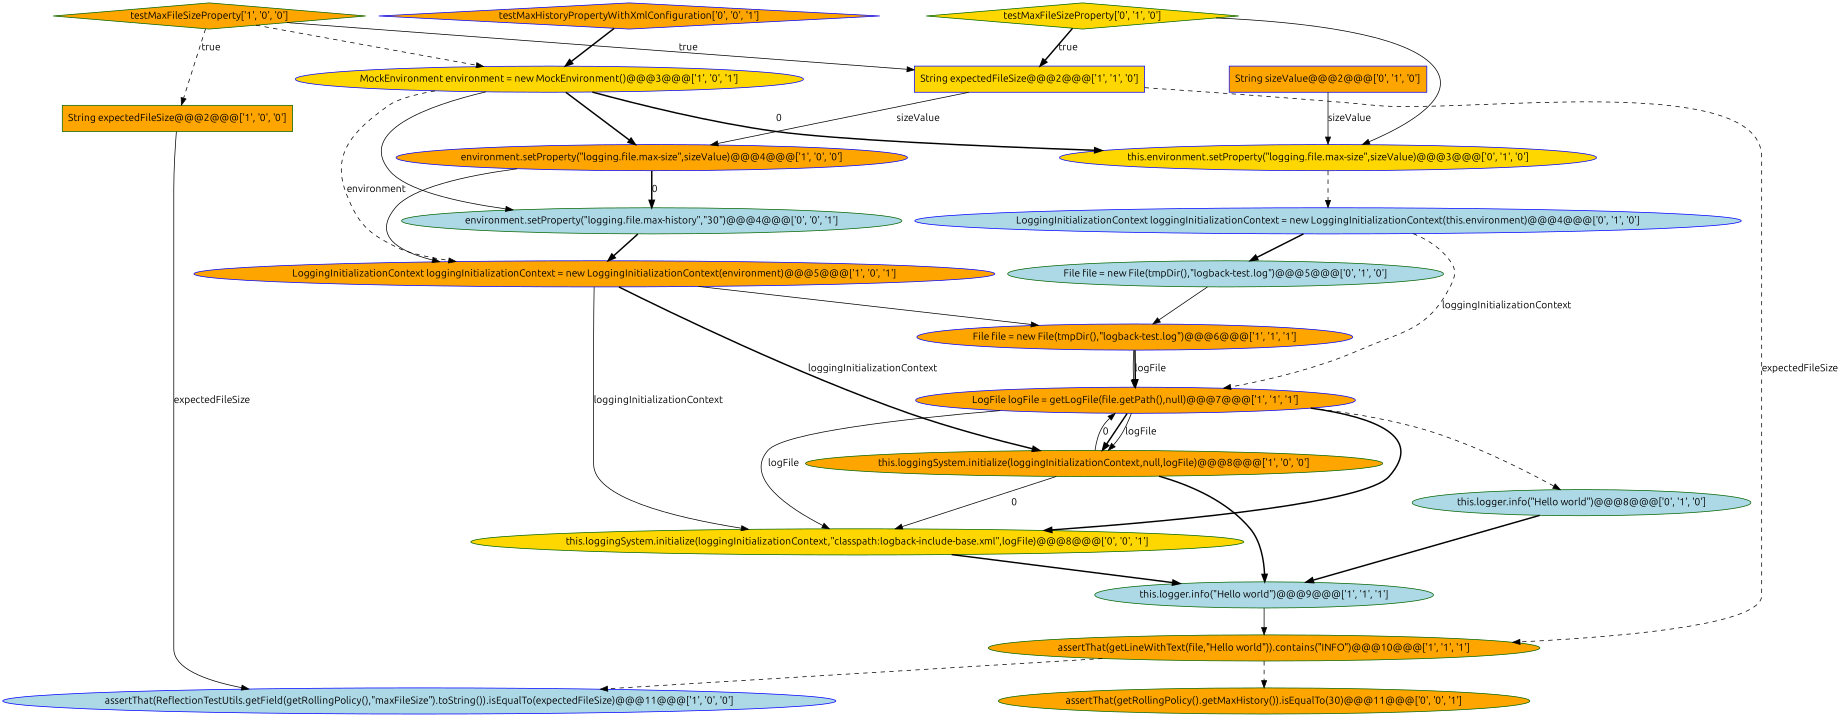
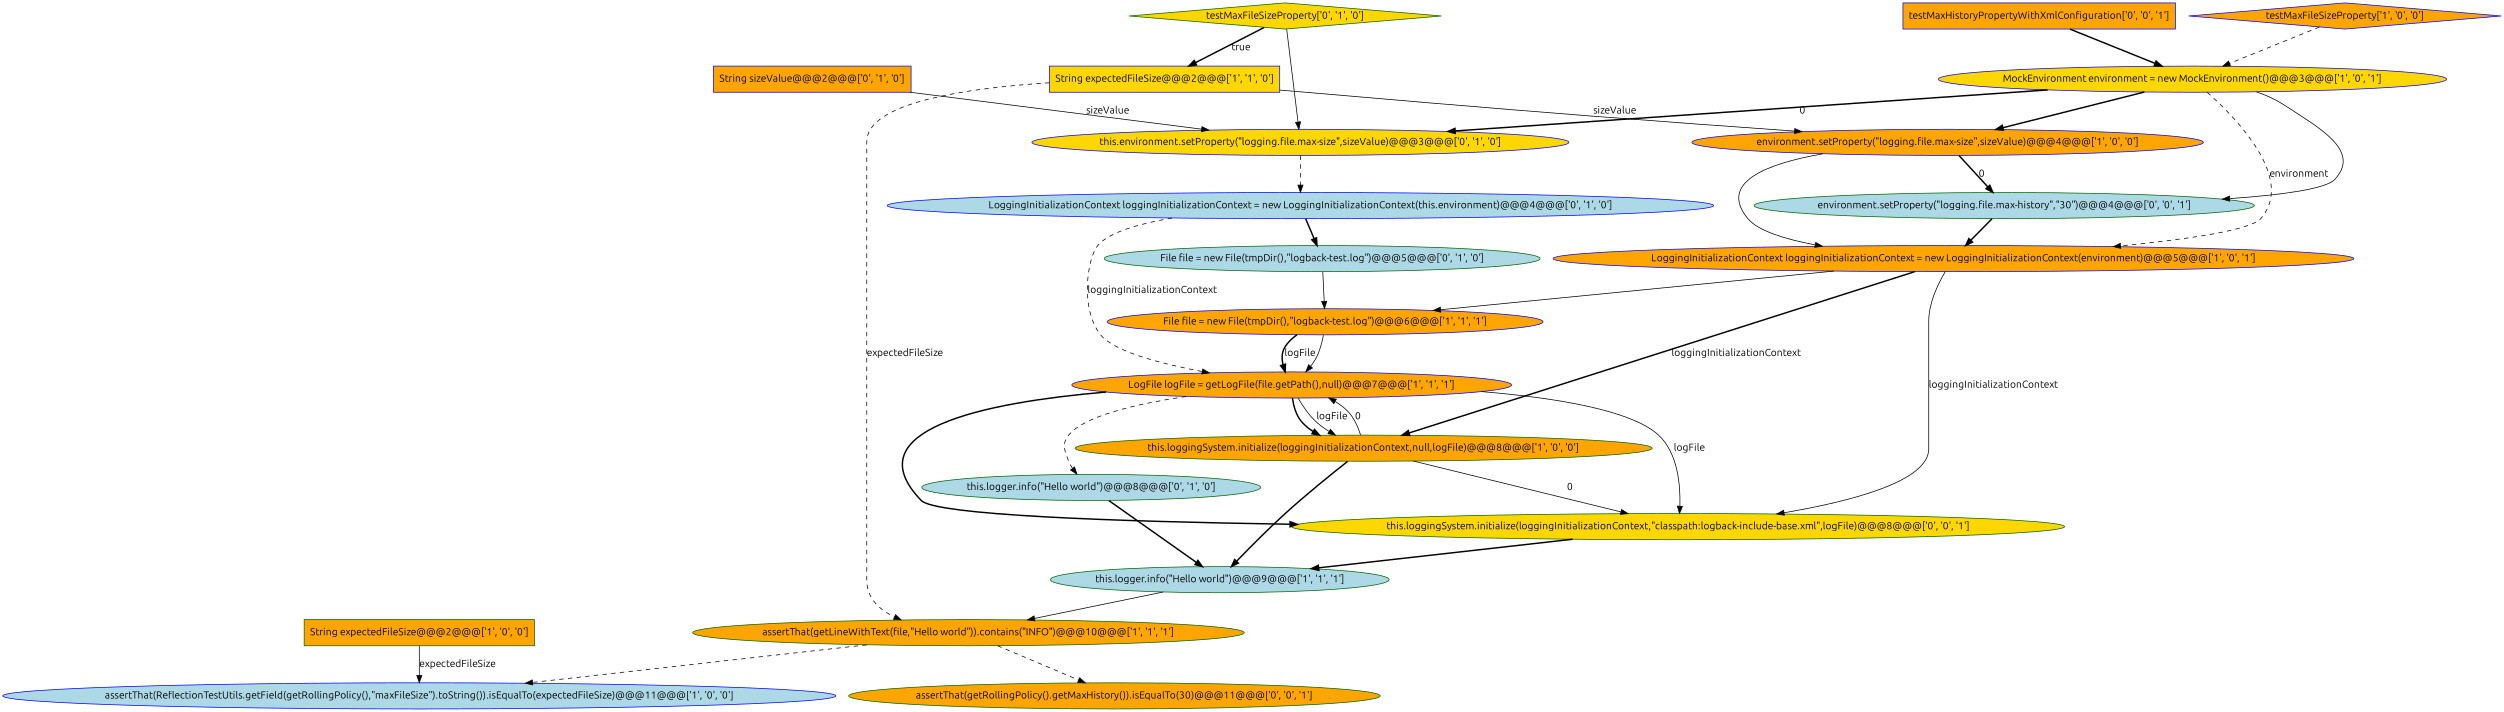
(209, 16) -> (2345, 16)
(629, 16) -> (2039, 16)
(581, 45) -> none
(195, 64) -> none
